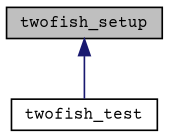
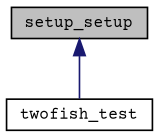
(84, 23) -> (79, 23)
